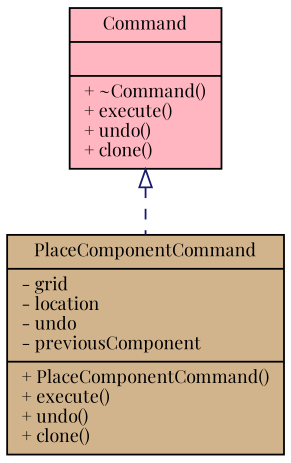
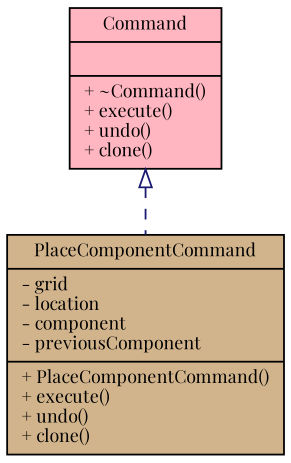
(49, 324) -> (74, 324)
